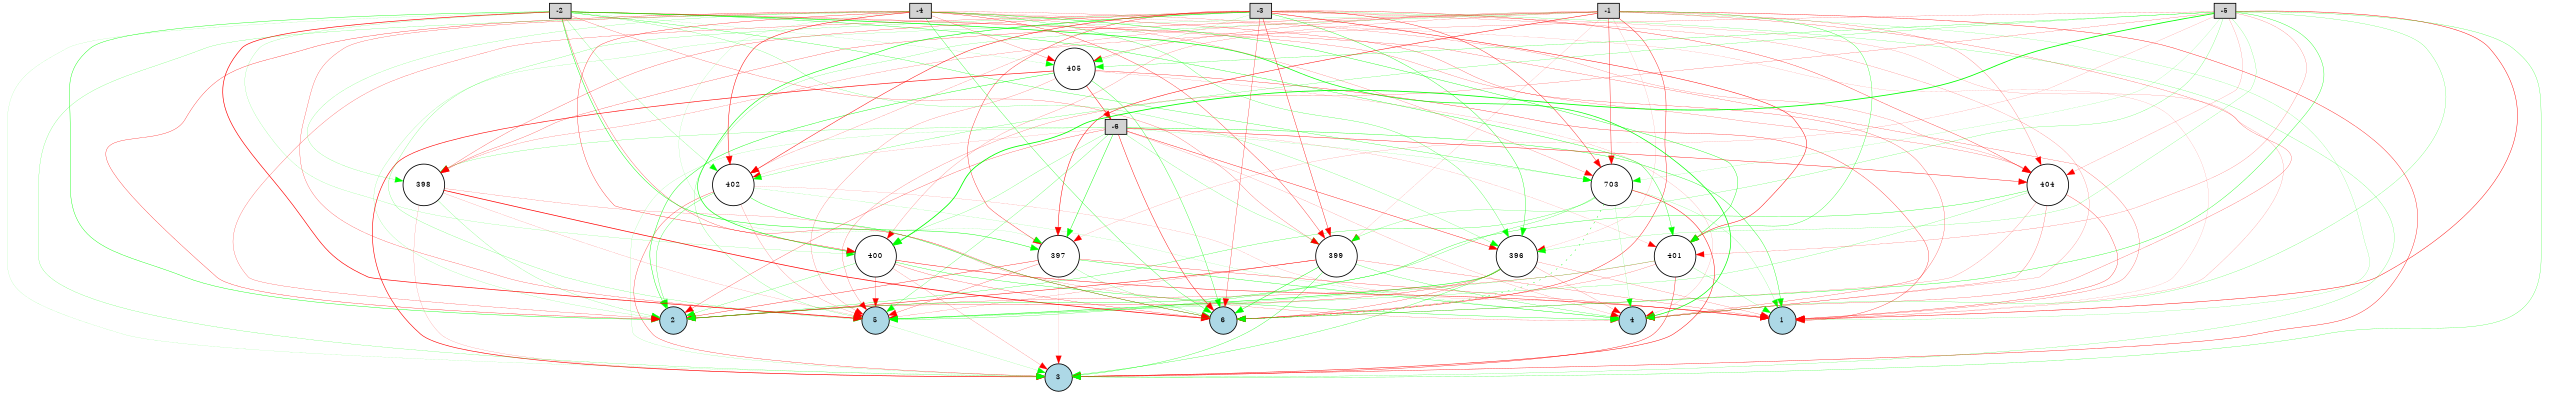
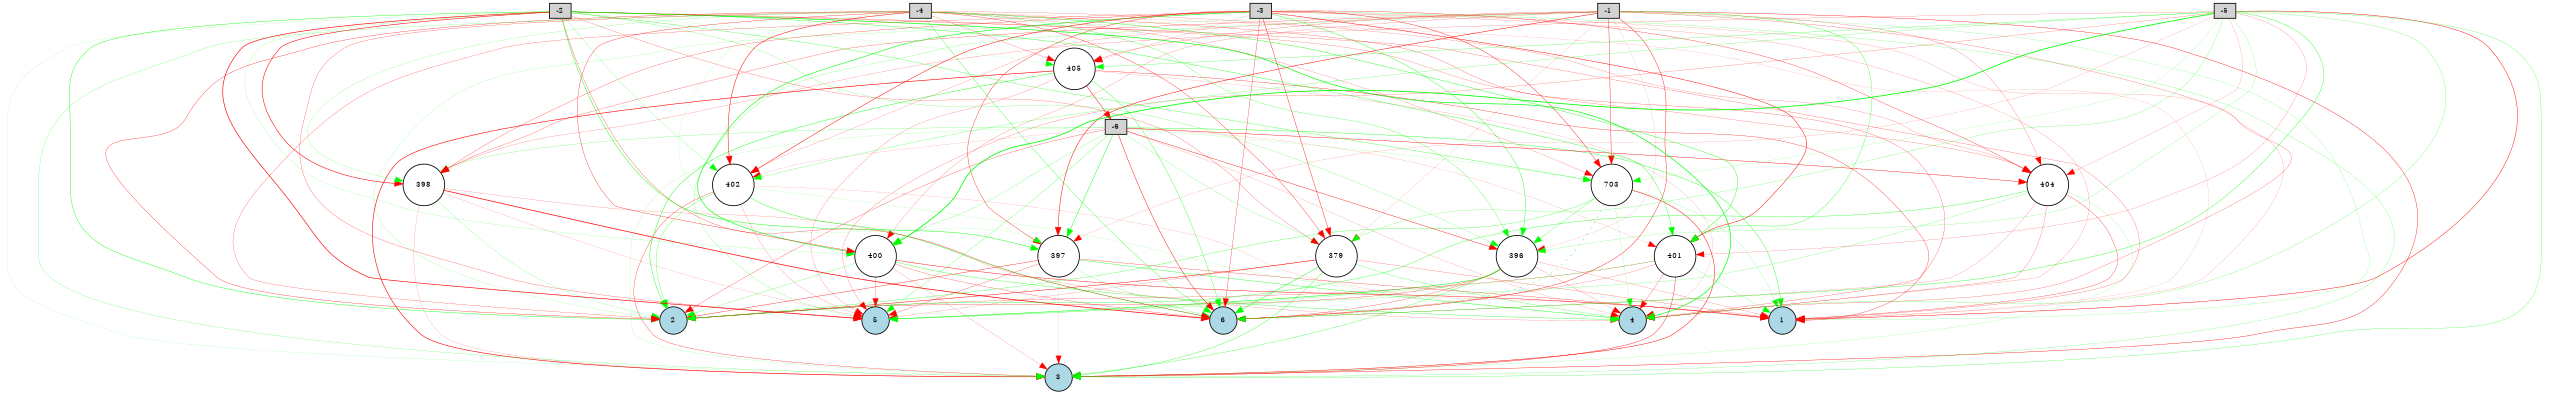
(1176, 37) -> (1176, 37)
none -> (291, 43)
(545, 62) -> none
(1337, 256) -> (1337, 256)
none -> (1650, 294)
(1254, 295) -> (1569, 217)
(963, 348) -> (1667, 355)
